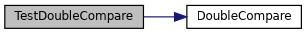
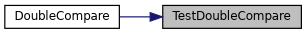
(159, 17) -> (135, 17)
